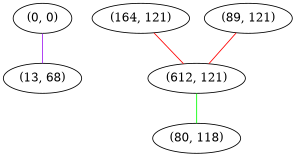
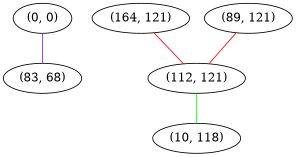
(42, 78) -> (42, 78)
(197, 78) -> (197, 78)
(197, 138) -> (197, 138)
